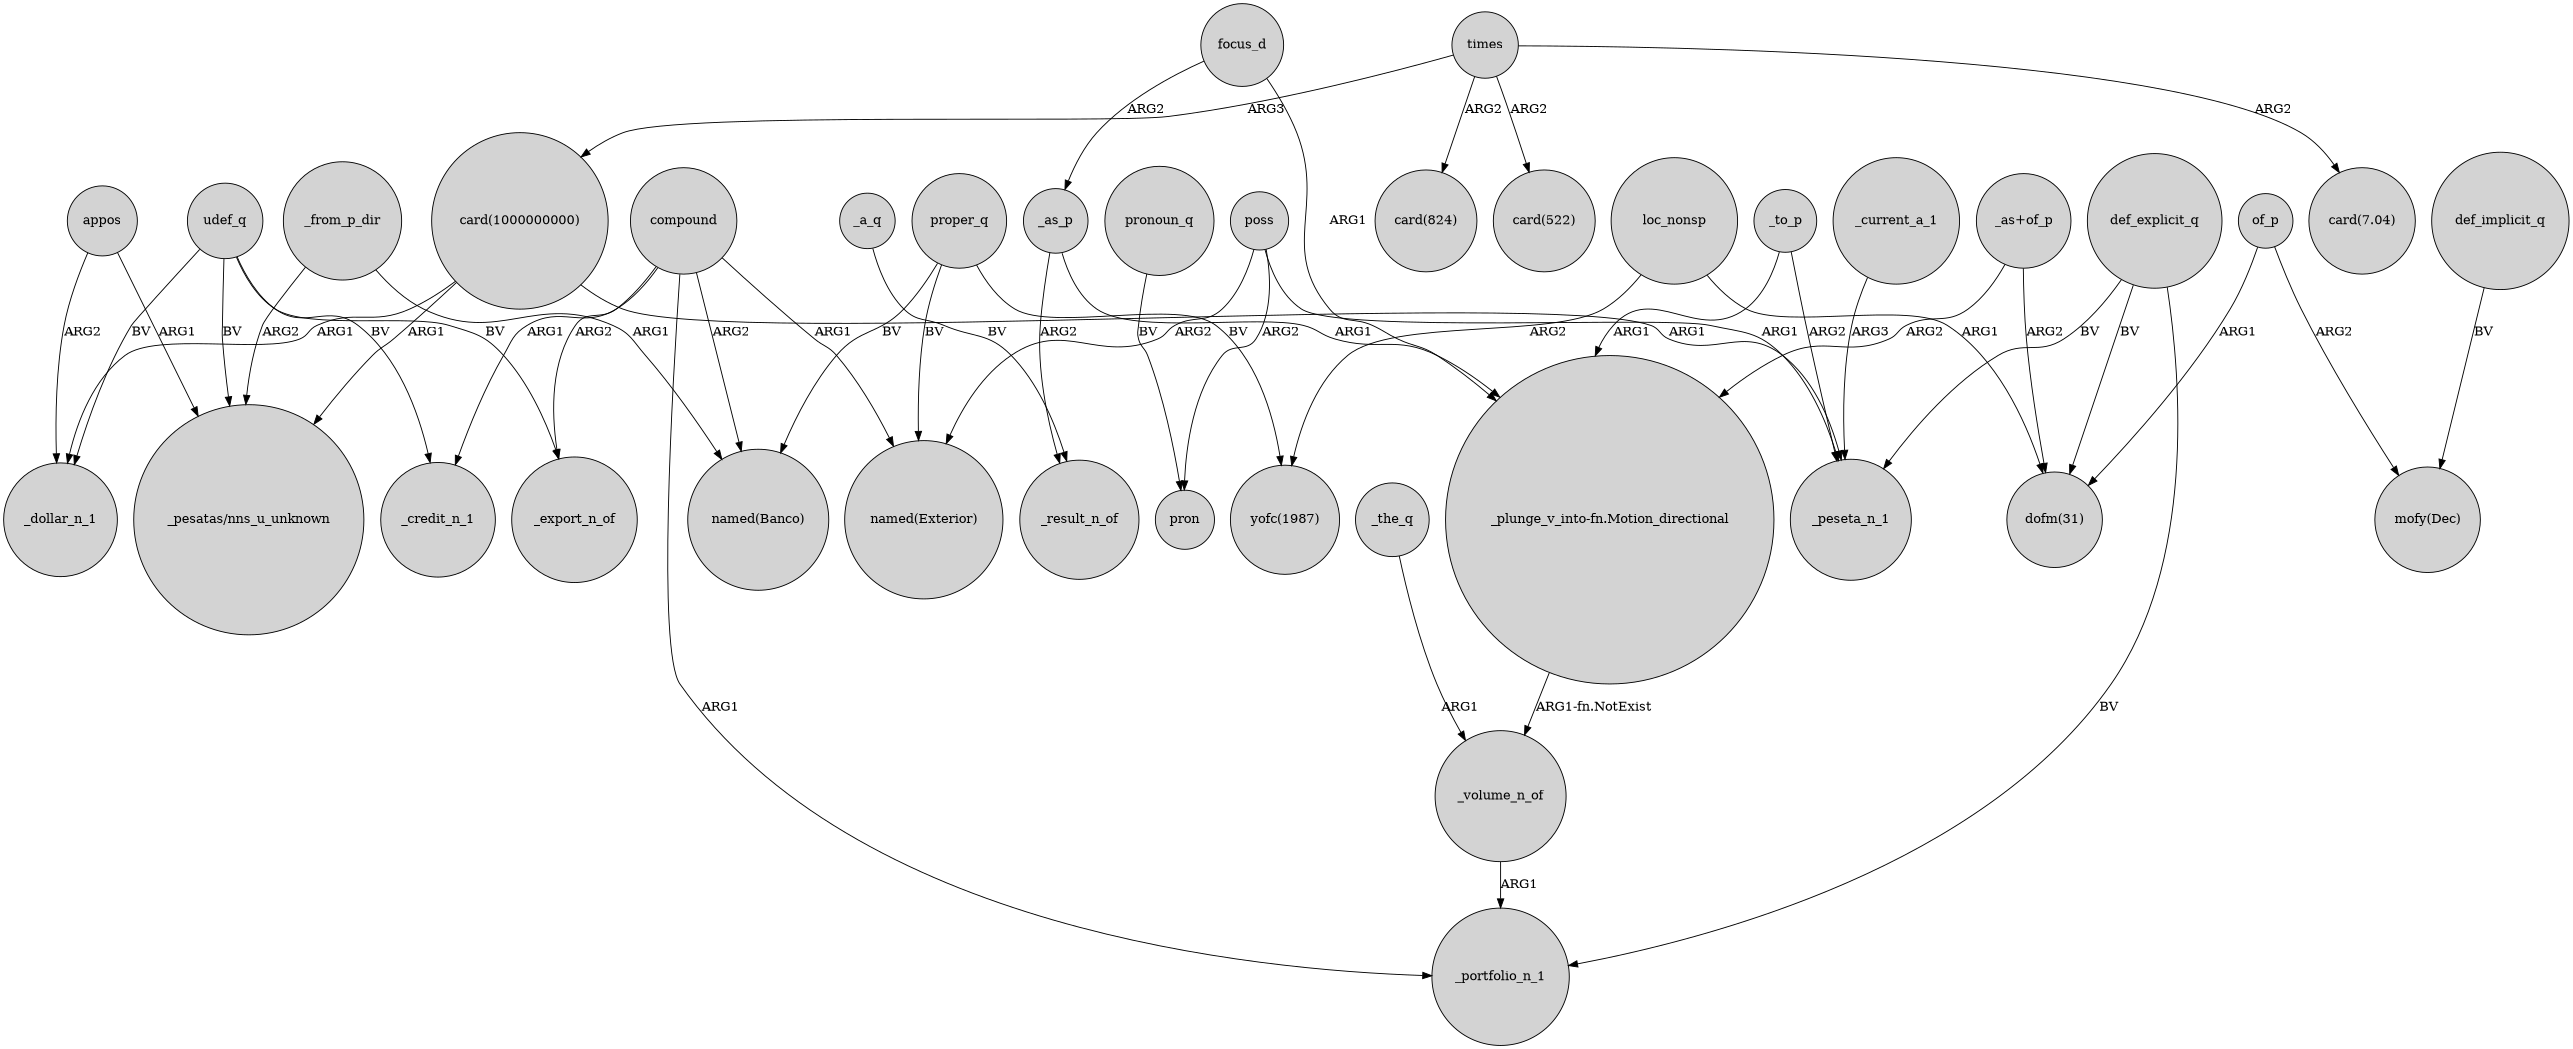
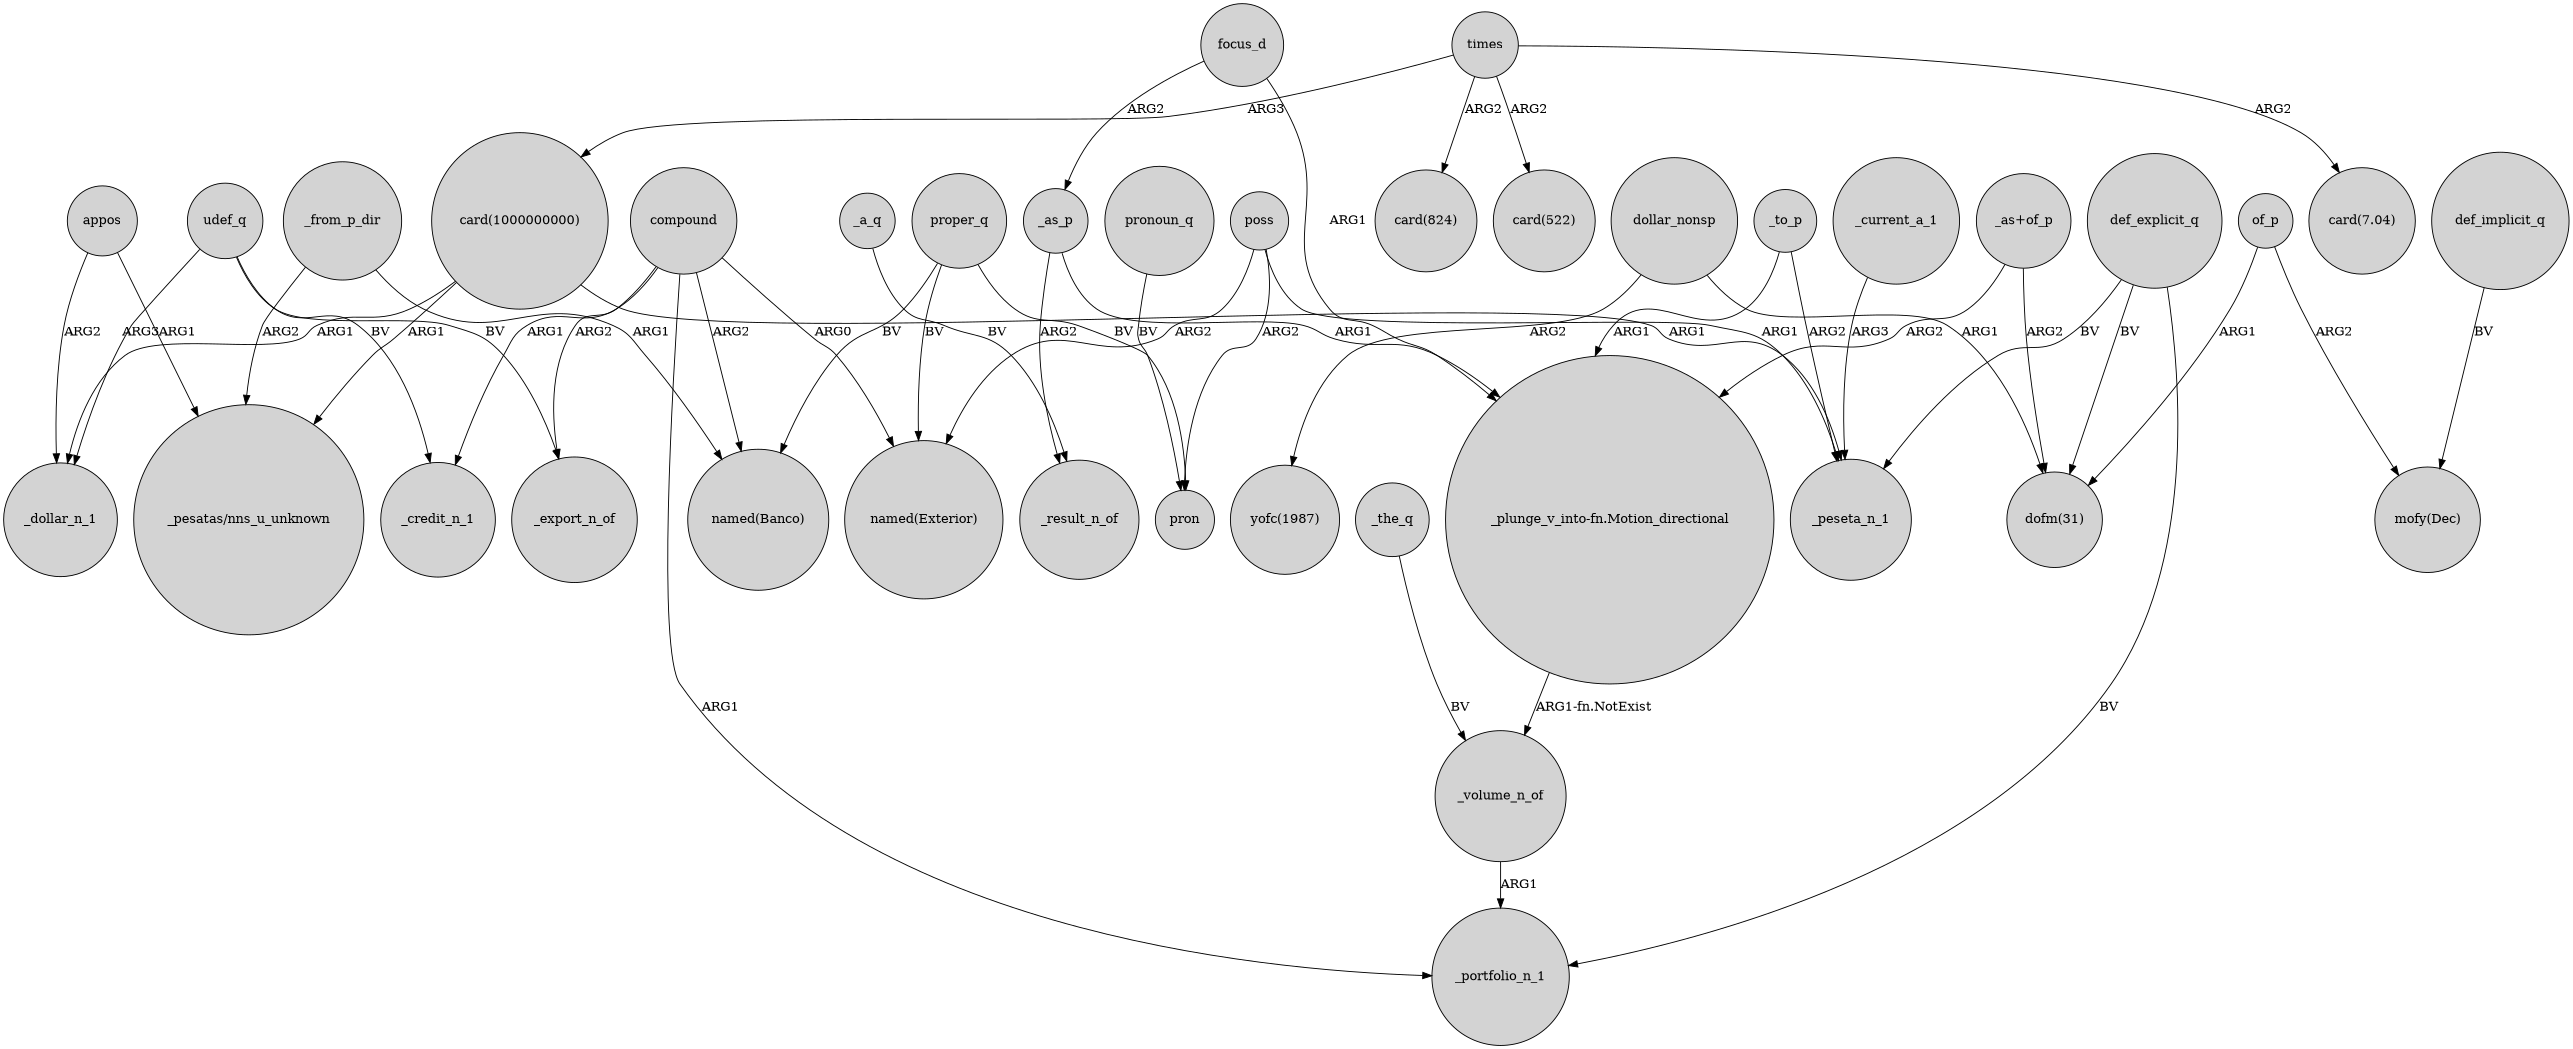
(1674, 221) -> (1674, 221)
(222, 328) -> none
(1219, 329) -> (1118, 341)
(141, 332) -> (141, 332)
(833, 332) -> (833, 332)
(1460, 707) -> (1460, 707)
